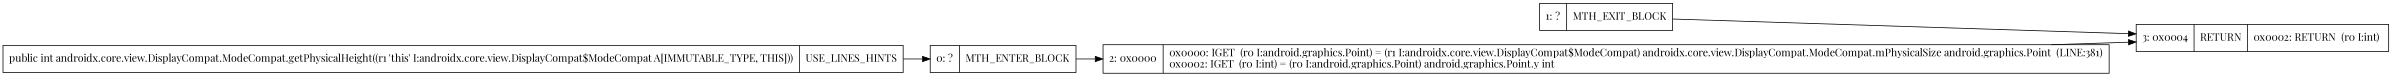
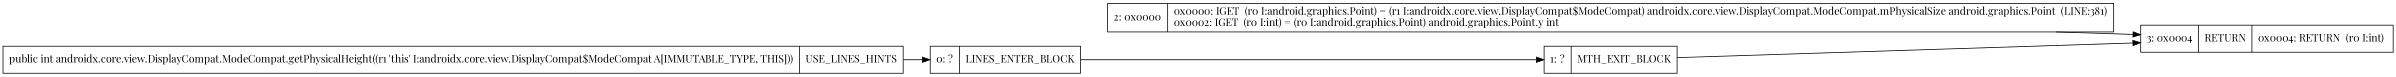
(2318, 38) -> (2323, 38)
(1018, 59) -> (1020, 59)
(1086, 59) -> (1308, 60)
